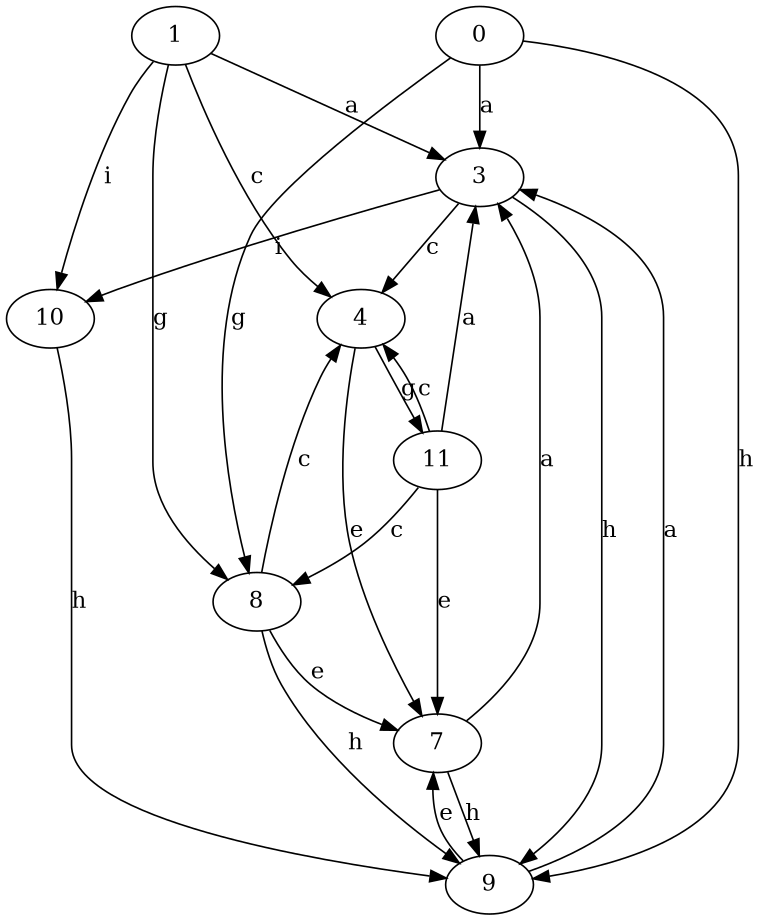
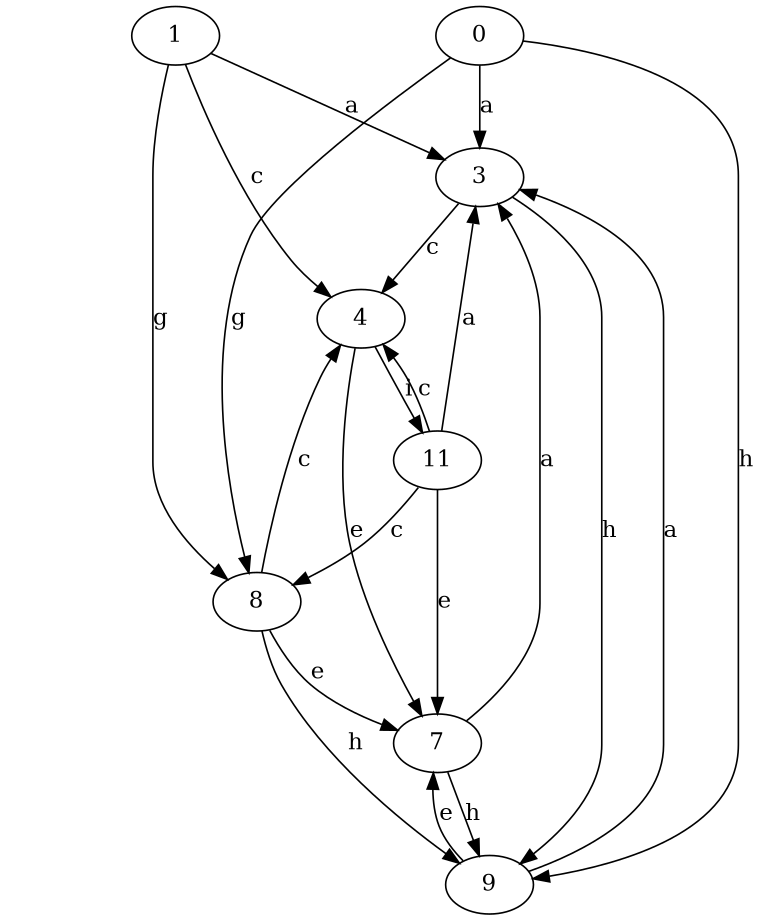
(50, 319) -> none
(409, 390) -> (409, 390)
